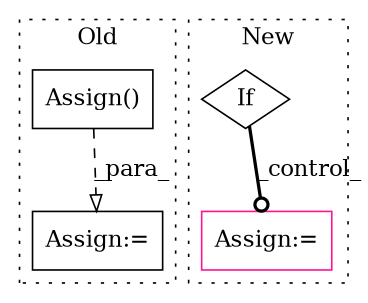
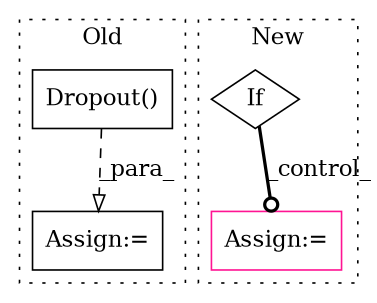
(93, 99) -> (102, 99)
